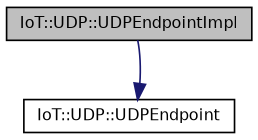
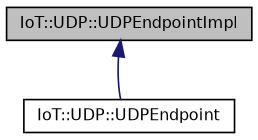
(140, 62) -> (118, 78)
